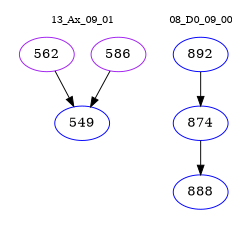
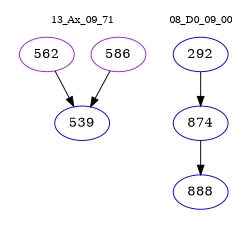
(83, 21) -> (83, 21)
(201, 54) -> (201, 54)
(82, 123) -> (82, 123)
